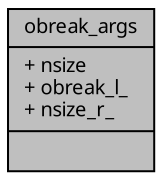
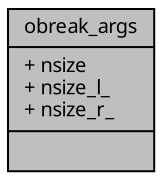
(76, 88) -> (67, 88)
